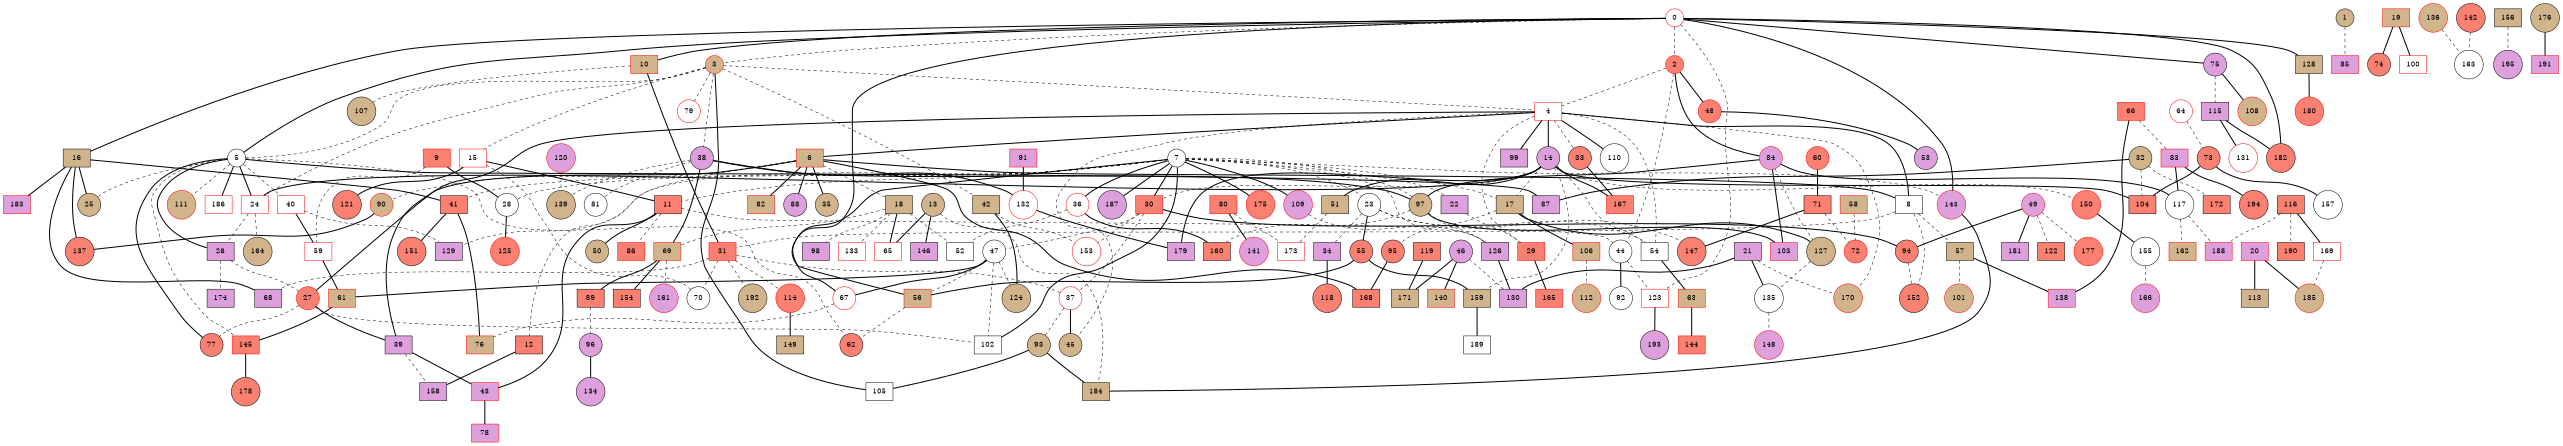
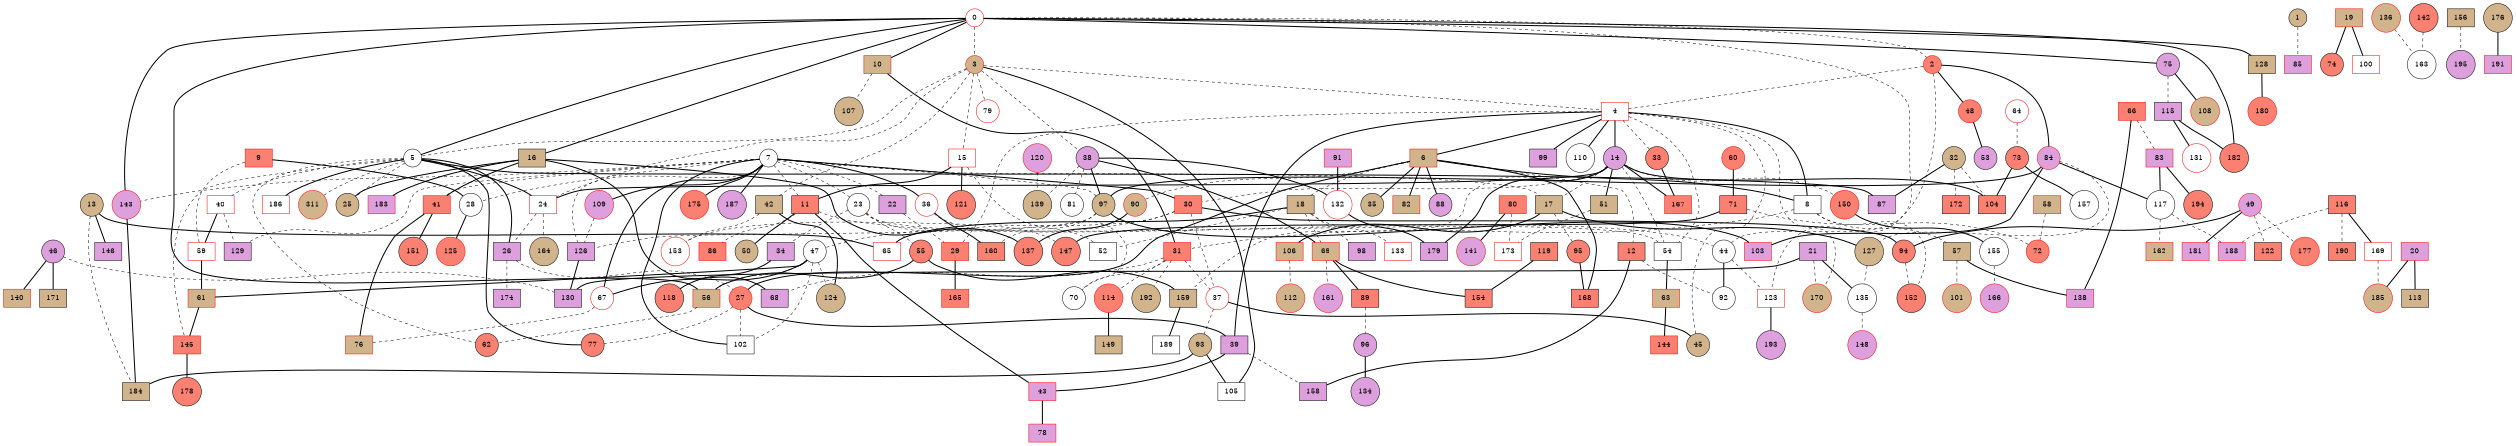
(182, 205) -> (313, 205)
(454, 205) -> (437, 205)
(1365, 228) -> (890, 228)
(2015, 251) -> (2196, 251)
(1417, 272) -> (1513, 275)
none -> (1676, 279)
